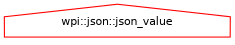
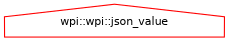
(117, 22) -> (114, 22)
